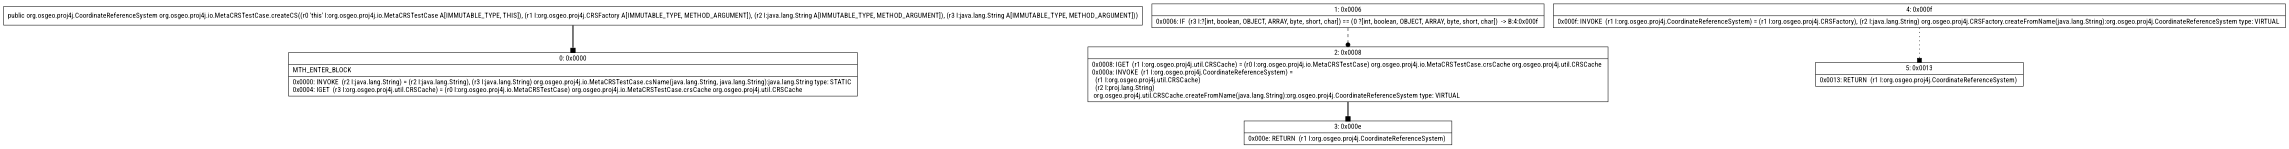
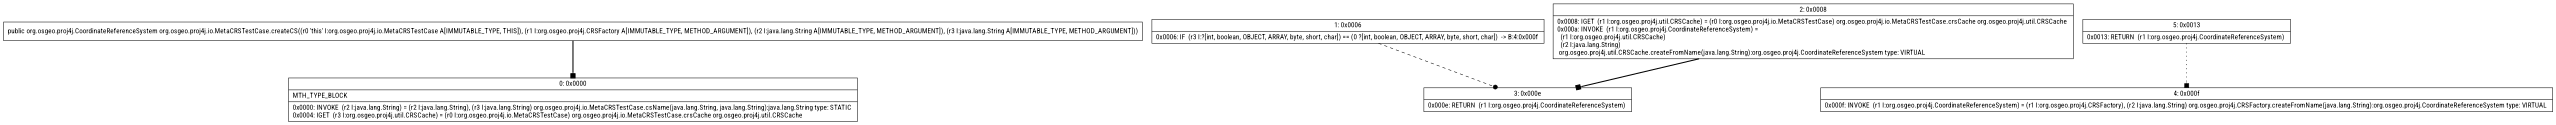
(1348, 35) -> (1436, 65)
(1919, 42) -> (2187, 63)
(322, 70) -> (320, 96)
(1123, 88) -> (1589, 45)
